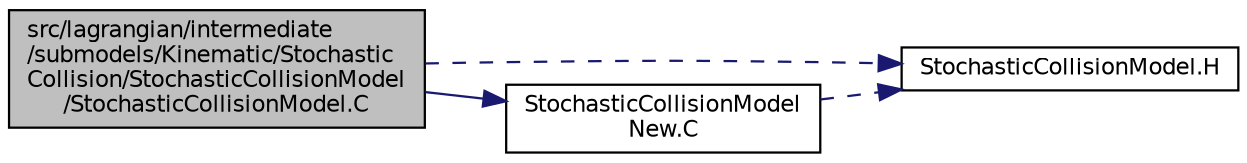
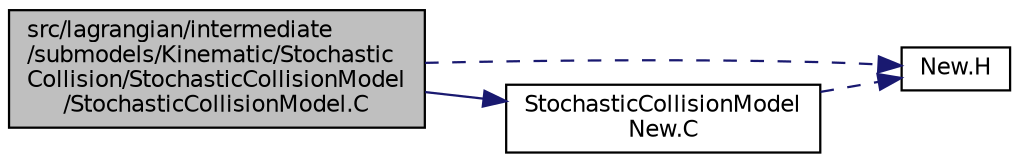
(1070, 69) -> (956, 69)
